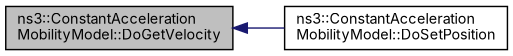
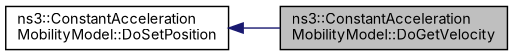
(266, 28) -> (262, 28)
